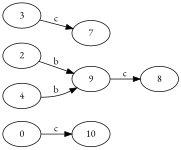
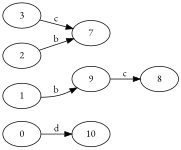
(53, 66) -> (53, 46)
(22, 96) -> (22, 96)
(56, 129) -> (56, 129)
